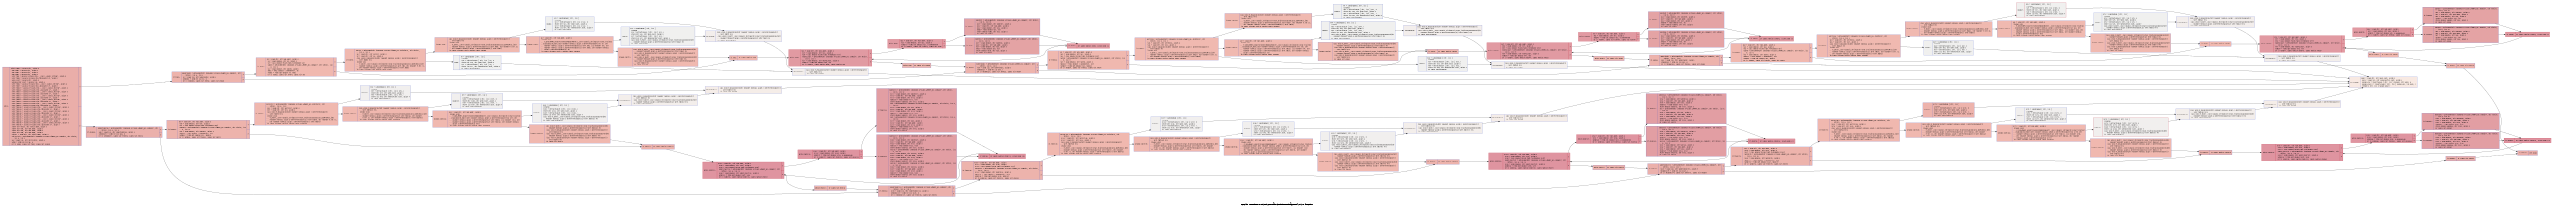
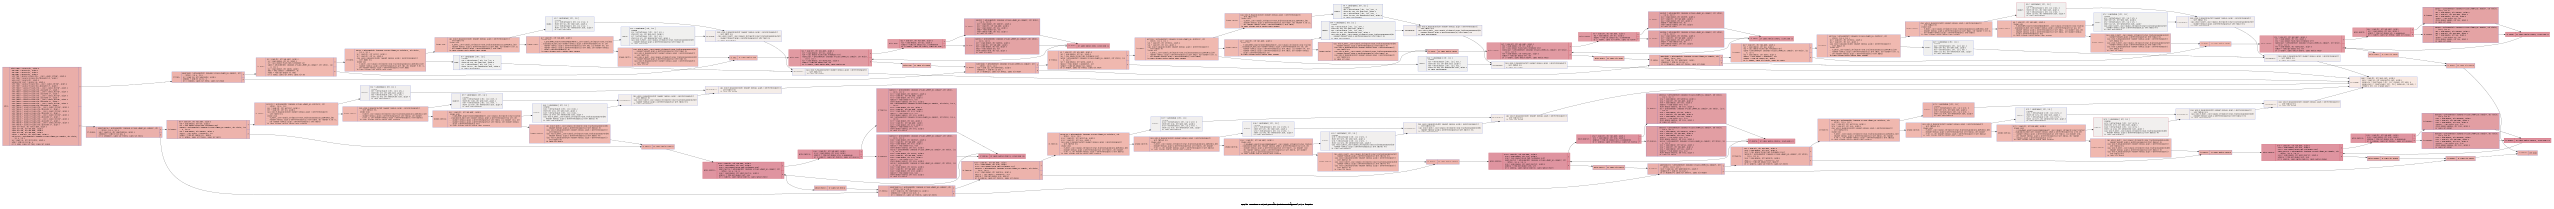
none -> (2383, 159)
